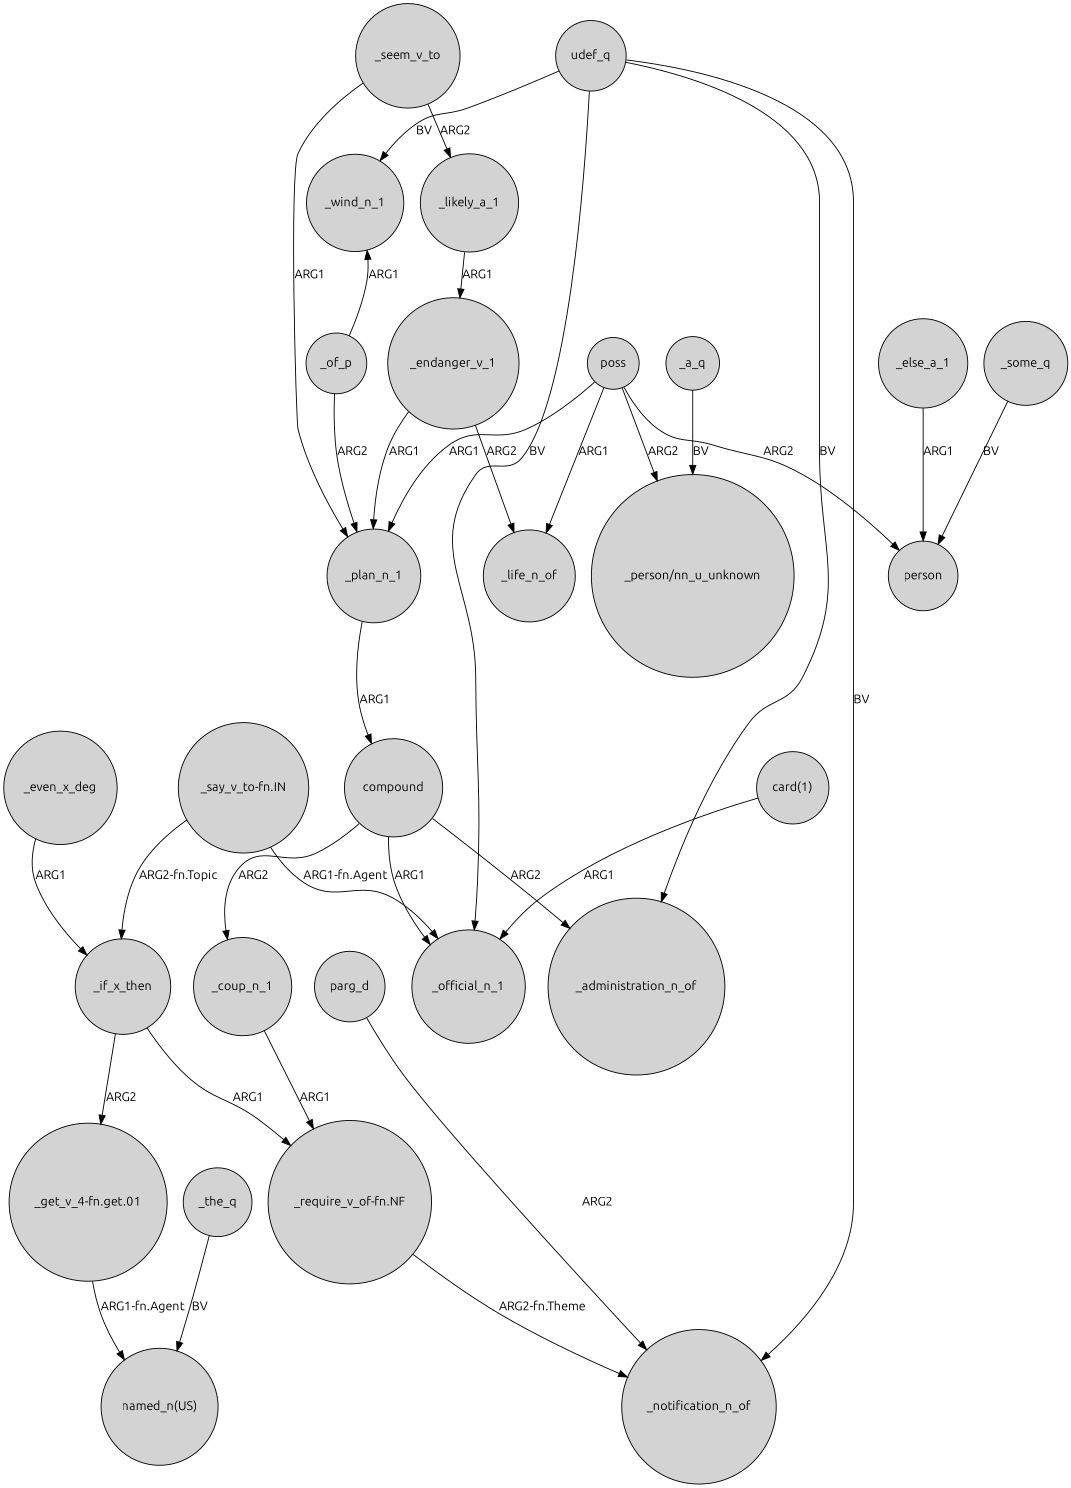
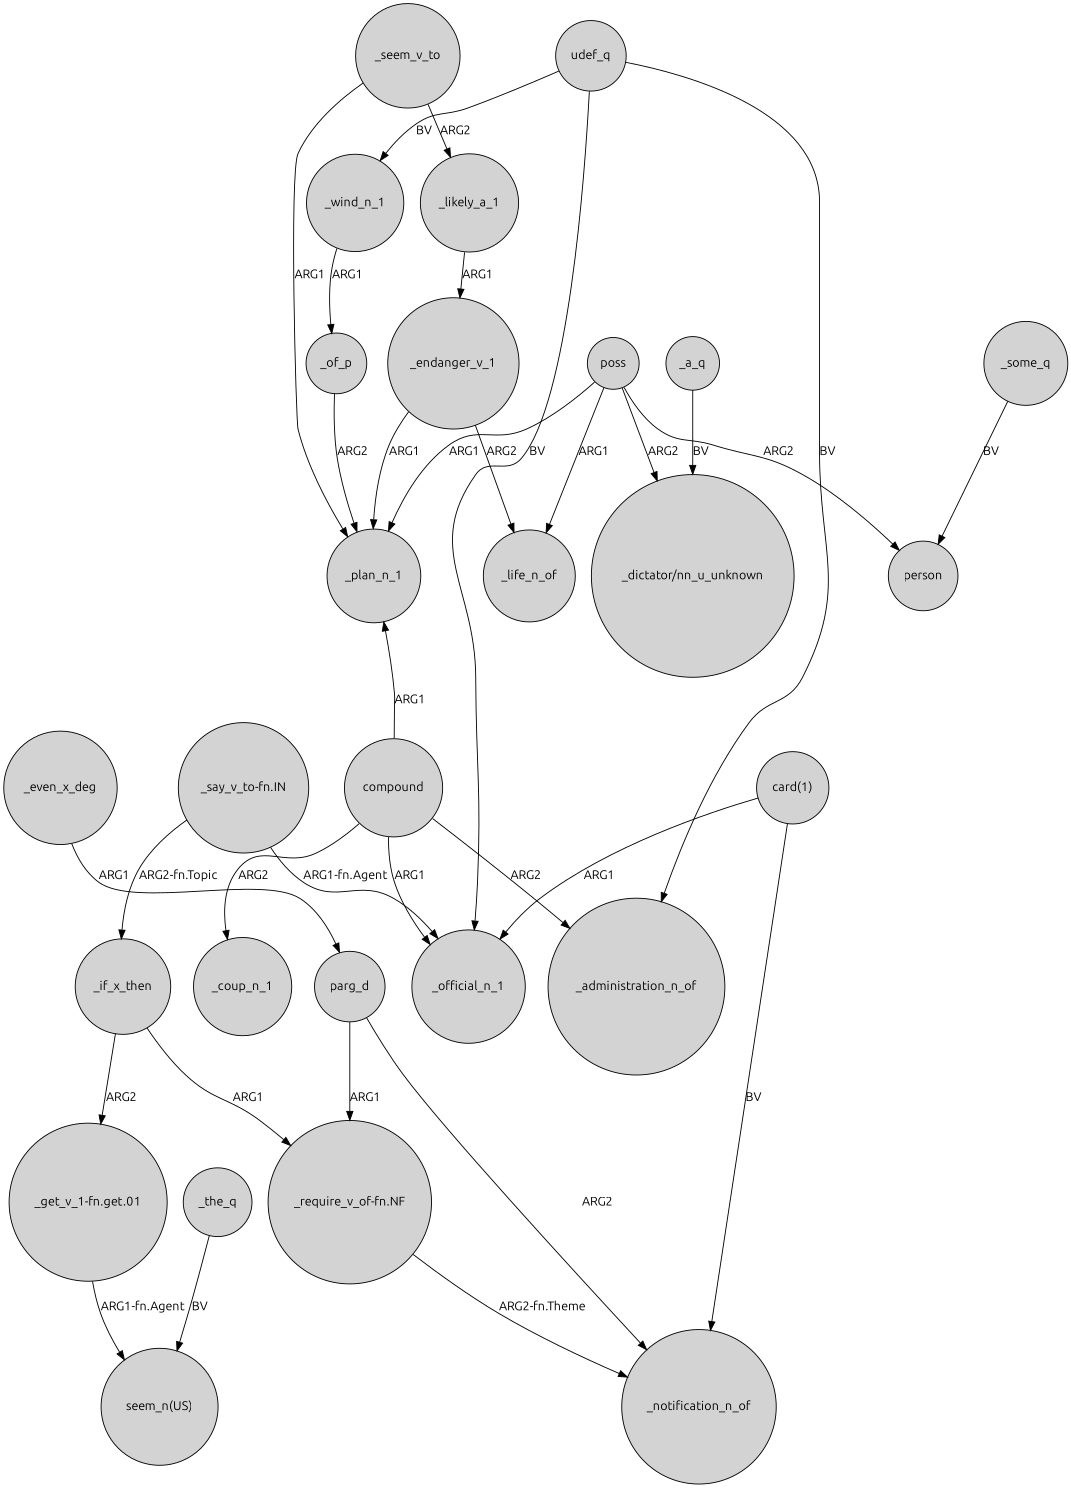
(363, 299) -> (330, 286)
(923, 363) -> none
(693, 576) -> (693, 576)
(853, 647) -> (750, 1073)
(357, 679) -> (394, 684)
(43, 899) -> (205, 891)
(287, 1076) -> (350, 1067)
(88, 1202) -> (88, 1202)
(160, 1407) -> (160, 1407)
